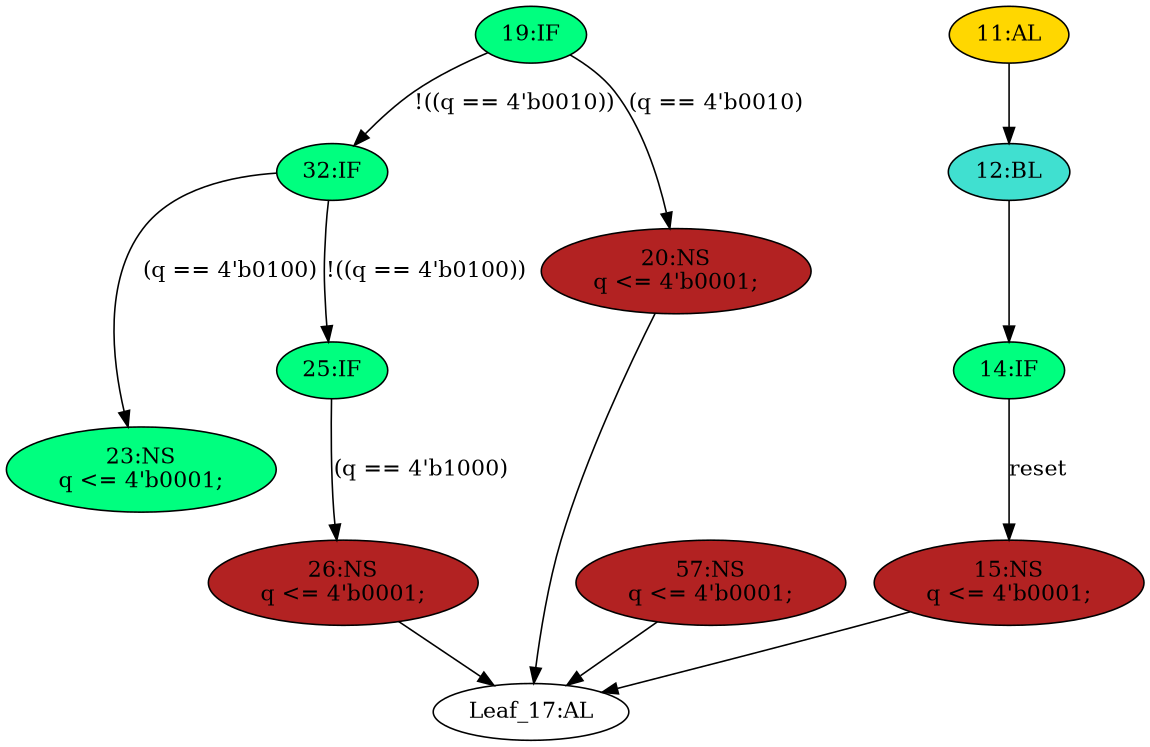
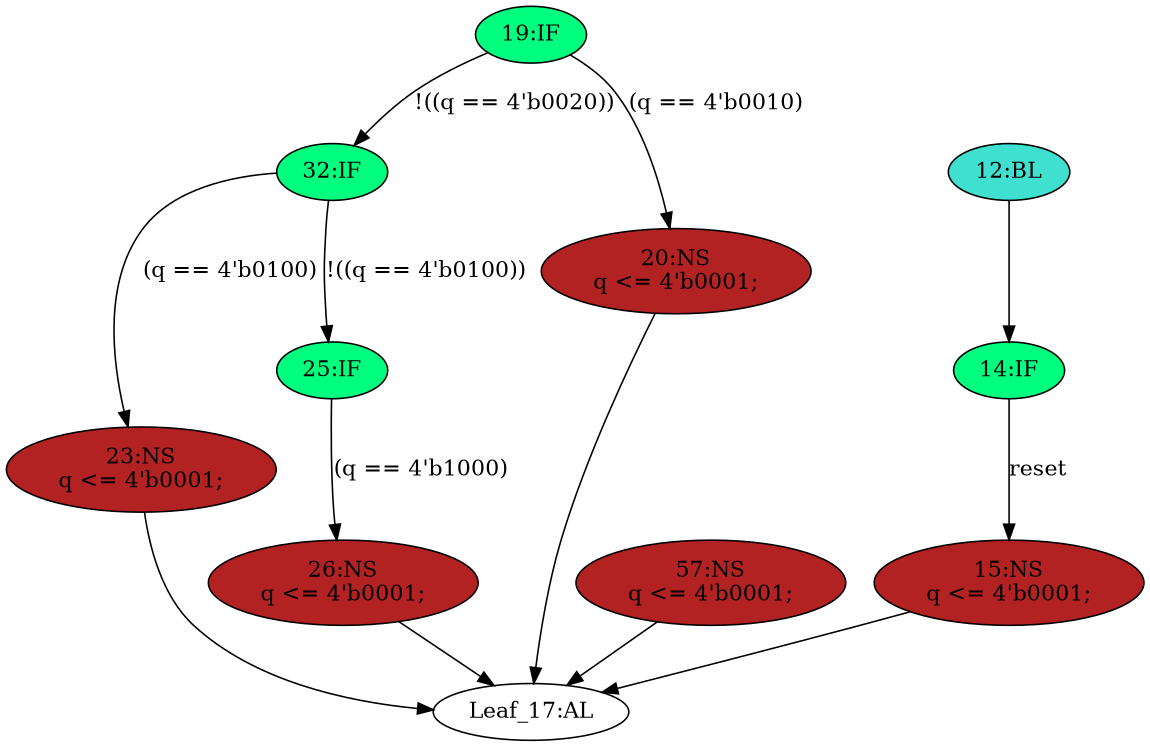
(1009, 35) -> none
(514, 103) -> (514, 103)
(141, 470) -> (141, 470)
none -> (241, 659)
